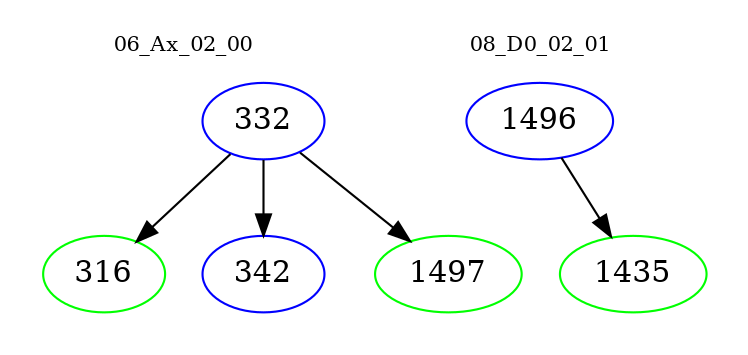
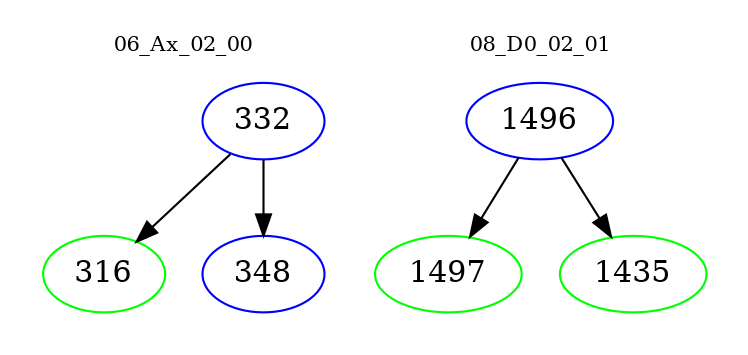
(328, 175) -> (500, 188)
(264, 274) -> (264, 274)
